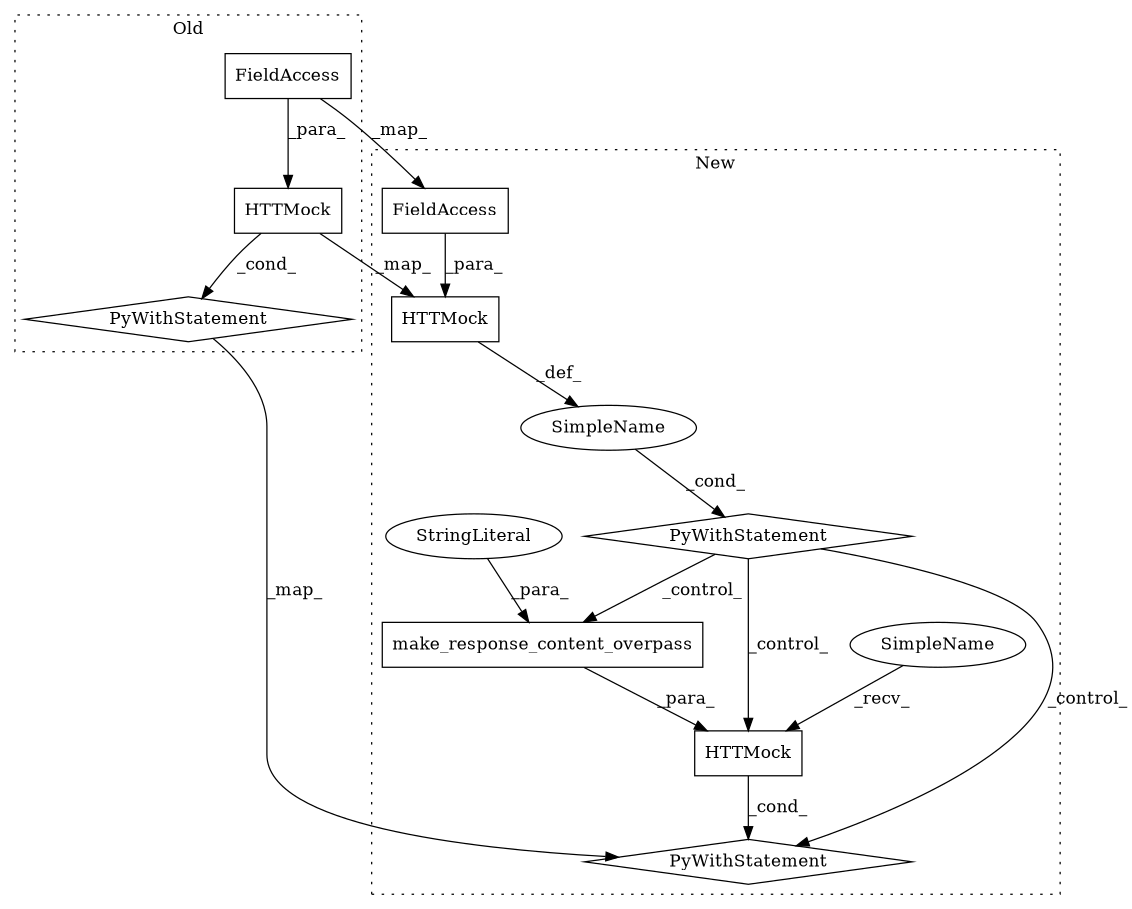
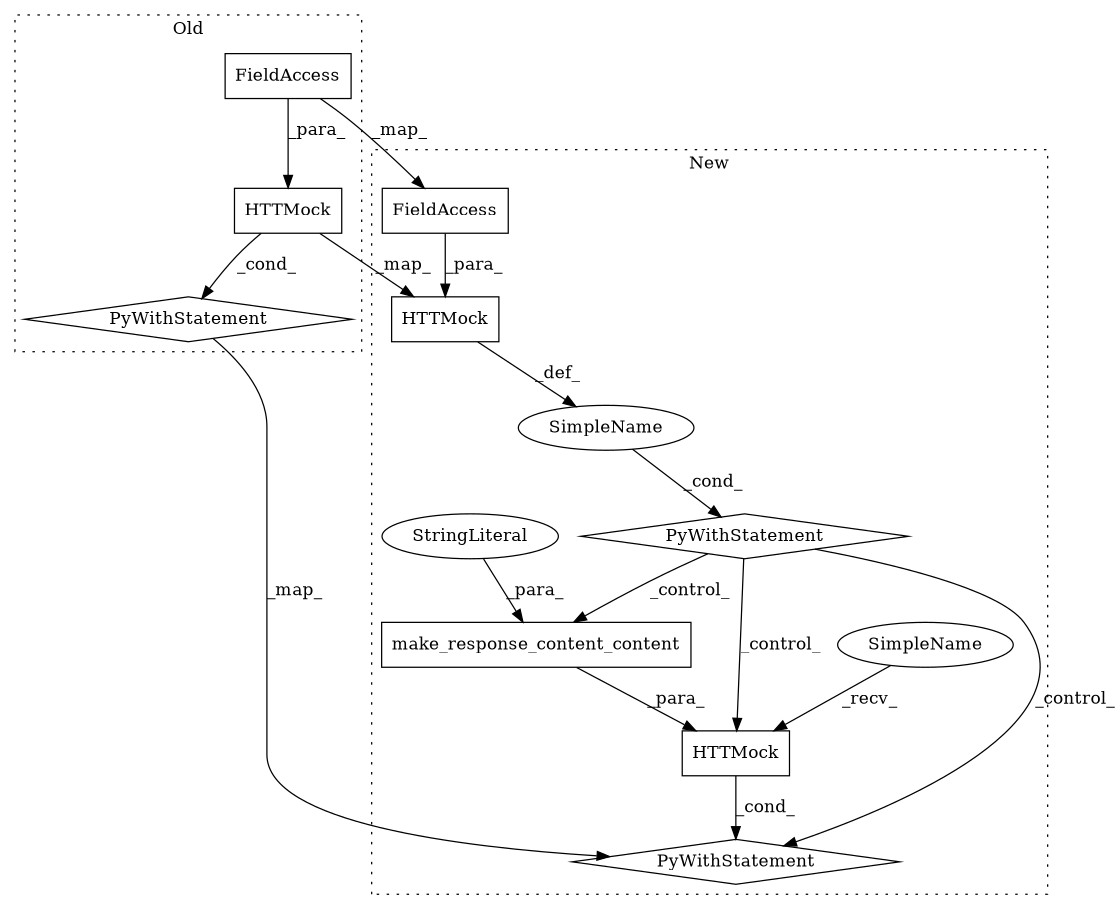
(543, 645) -> (536, 645)
